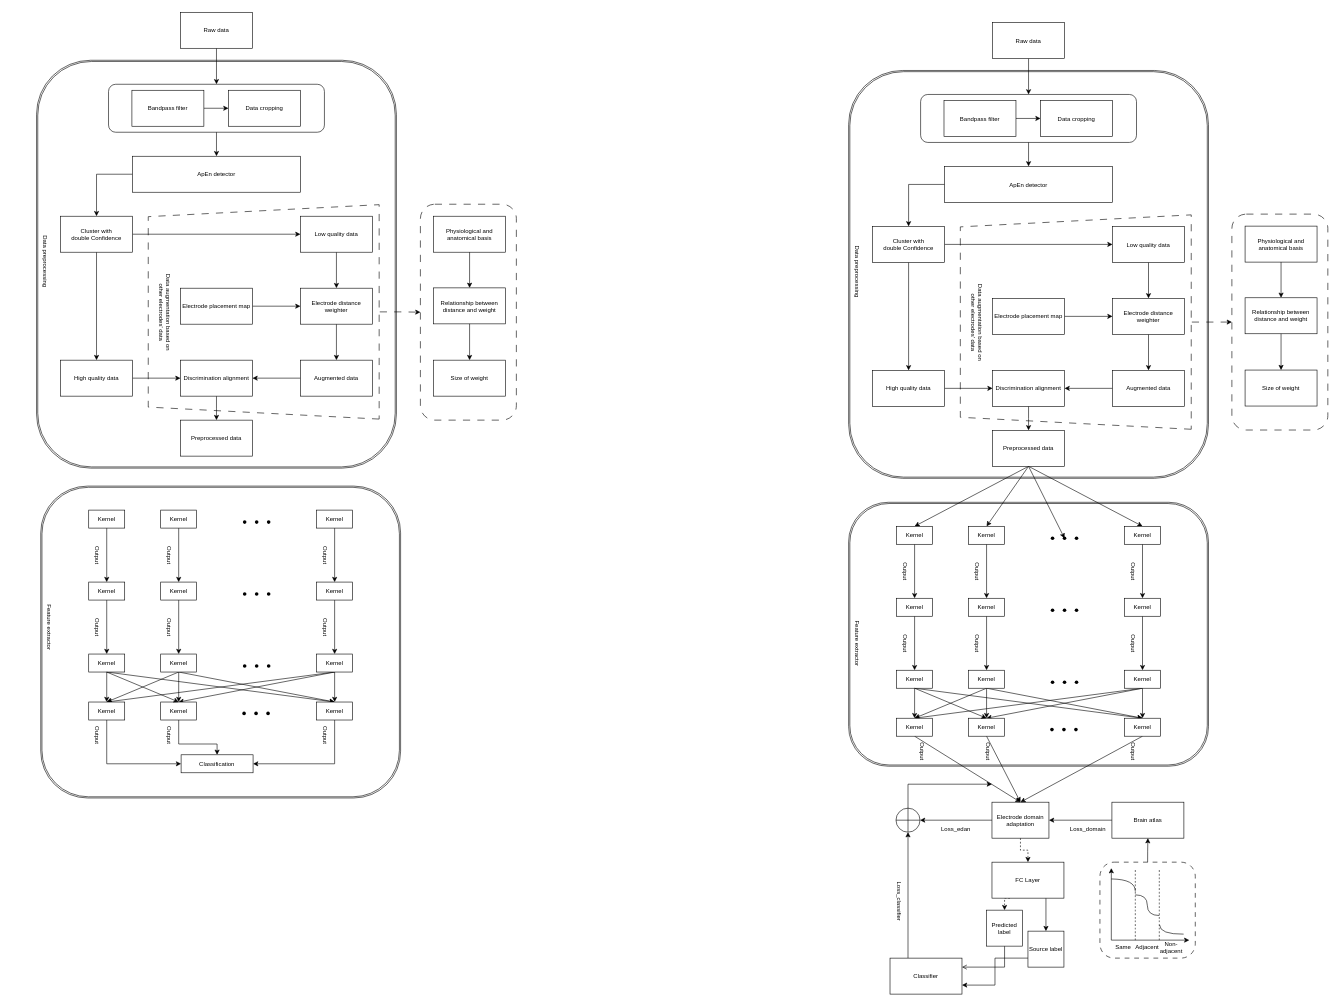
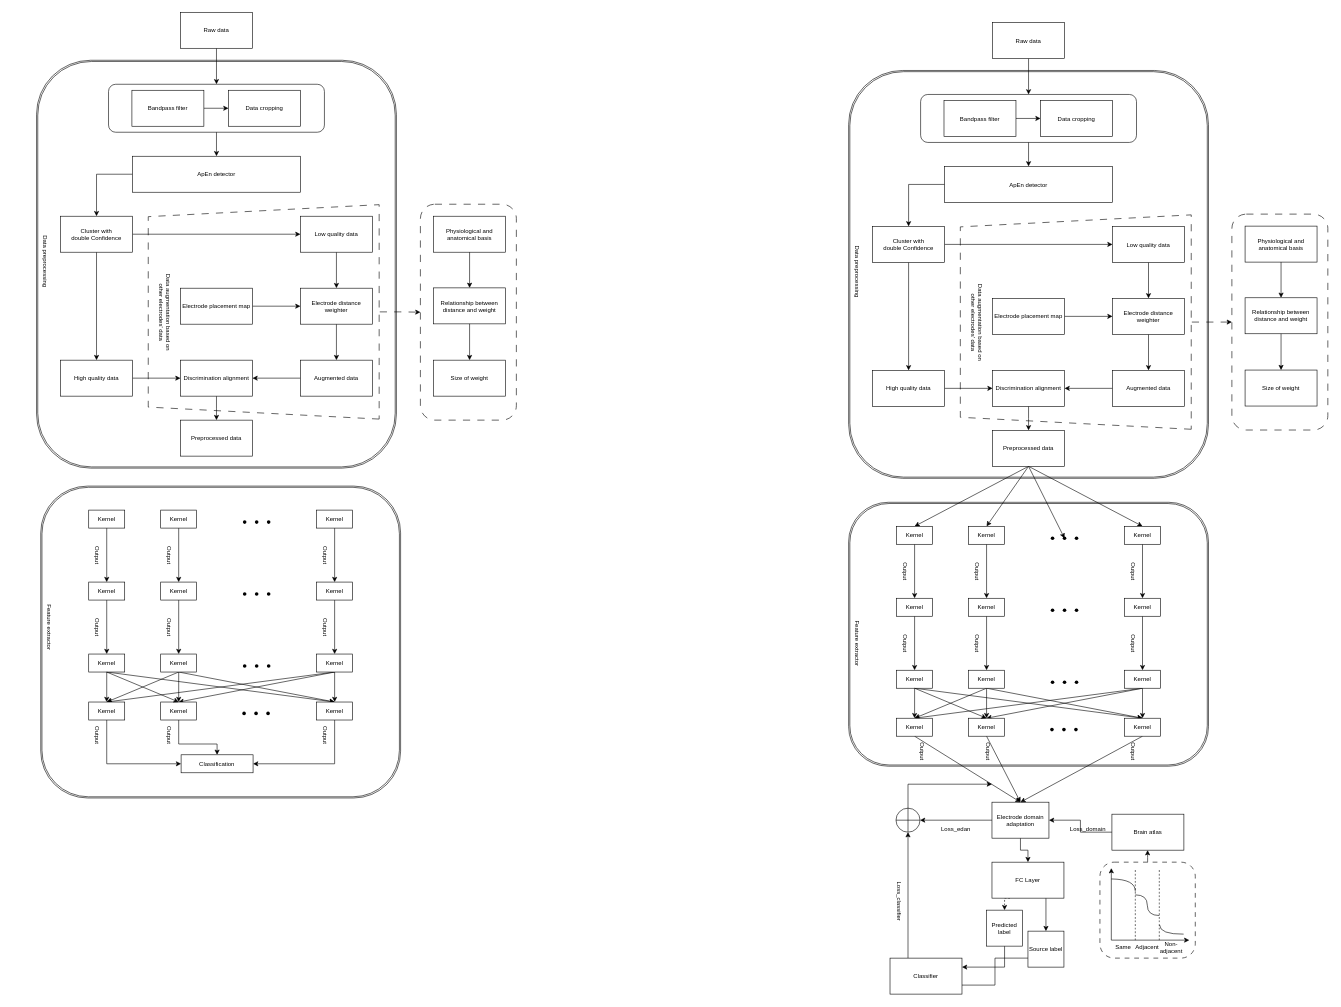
(1148, 821) -> (1148, 833)
(1021, 851) -> (1021, 851)
(966, 968) -> (967, 968)
(967, 986) -> (965, 986)
